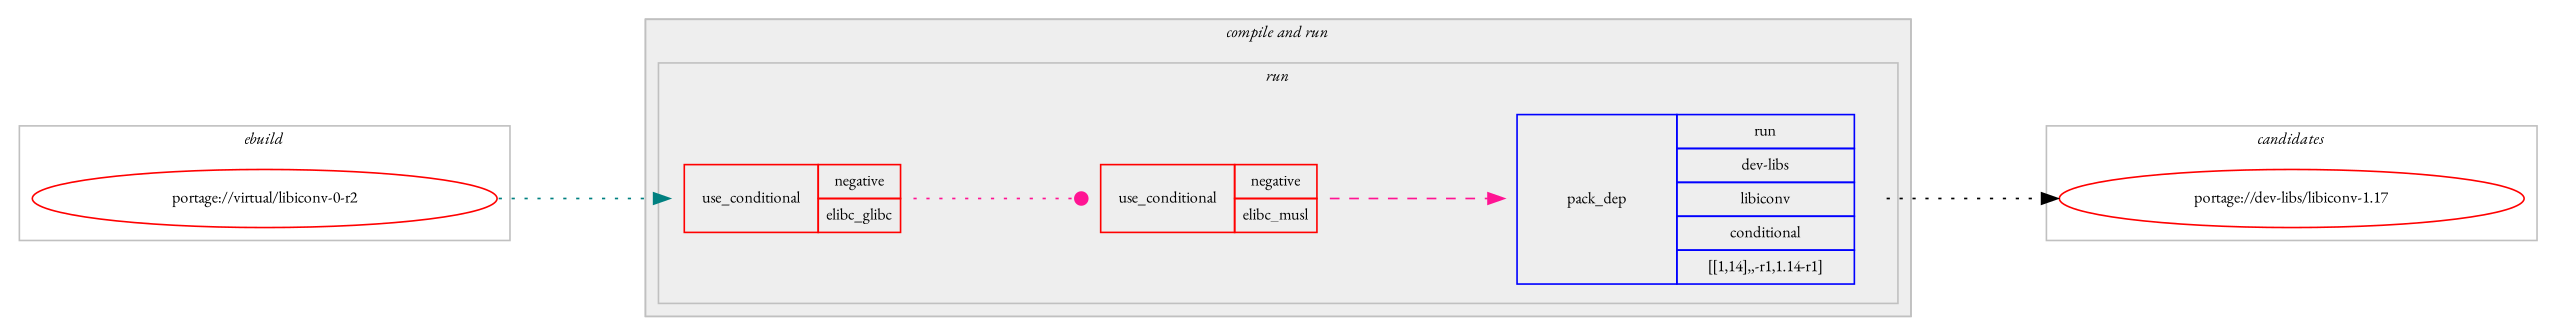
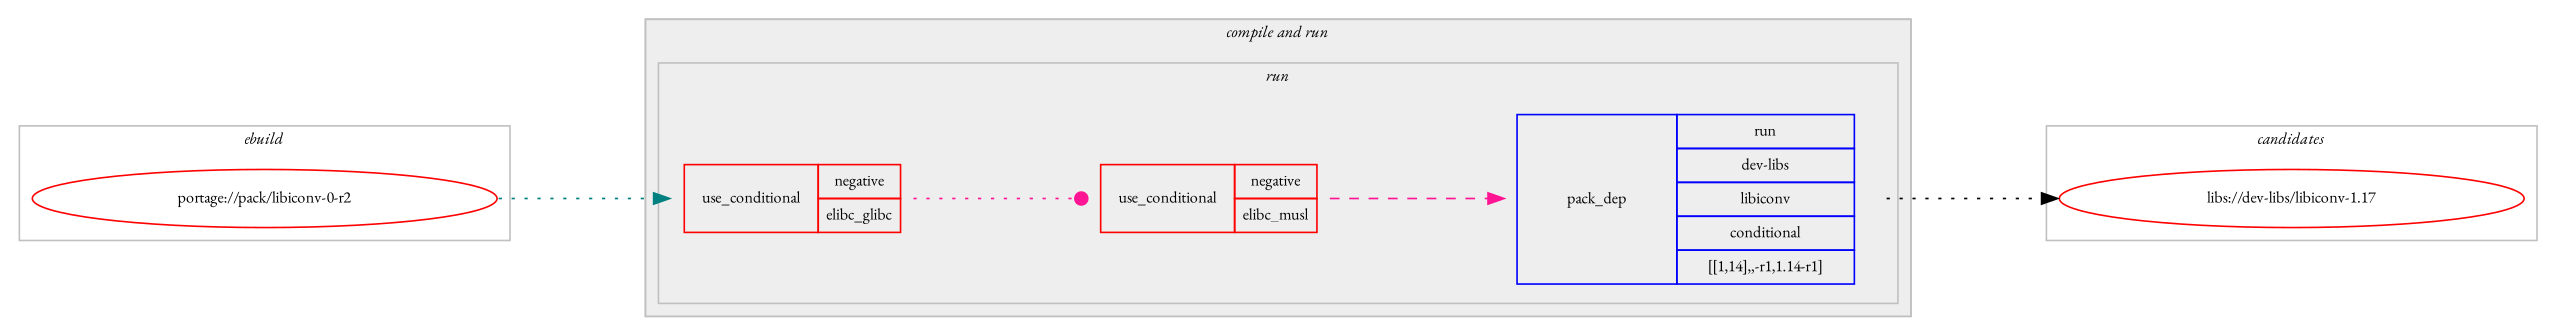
(265, 199) -> (265, 199)
(2292, 199) -> (2292, 199)
